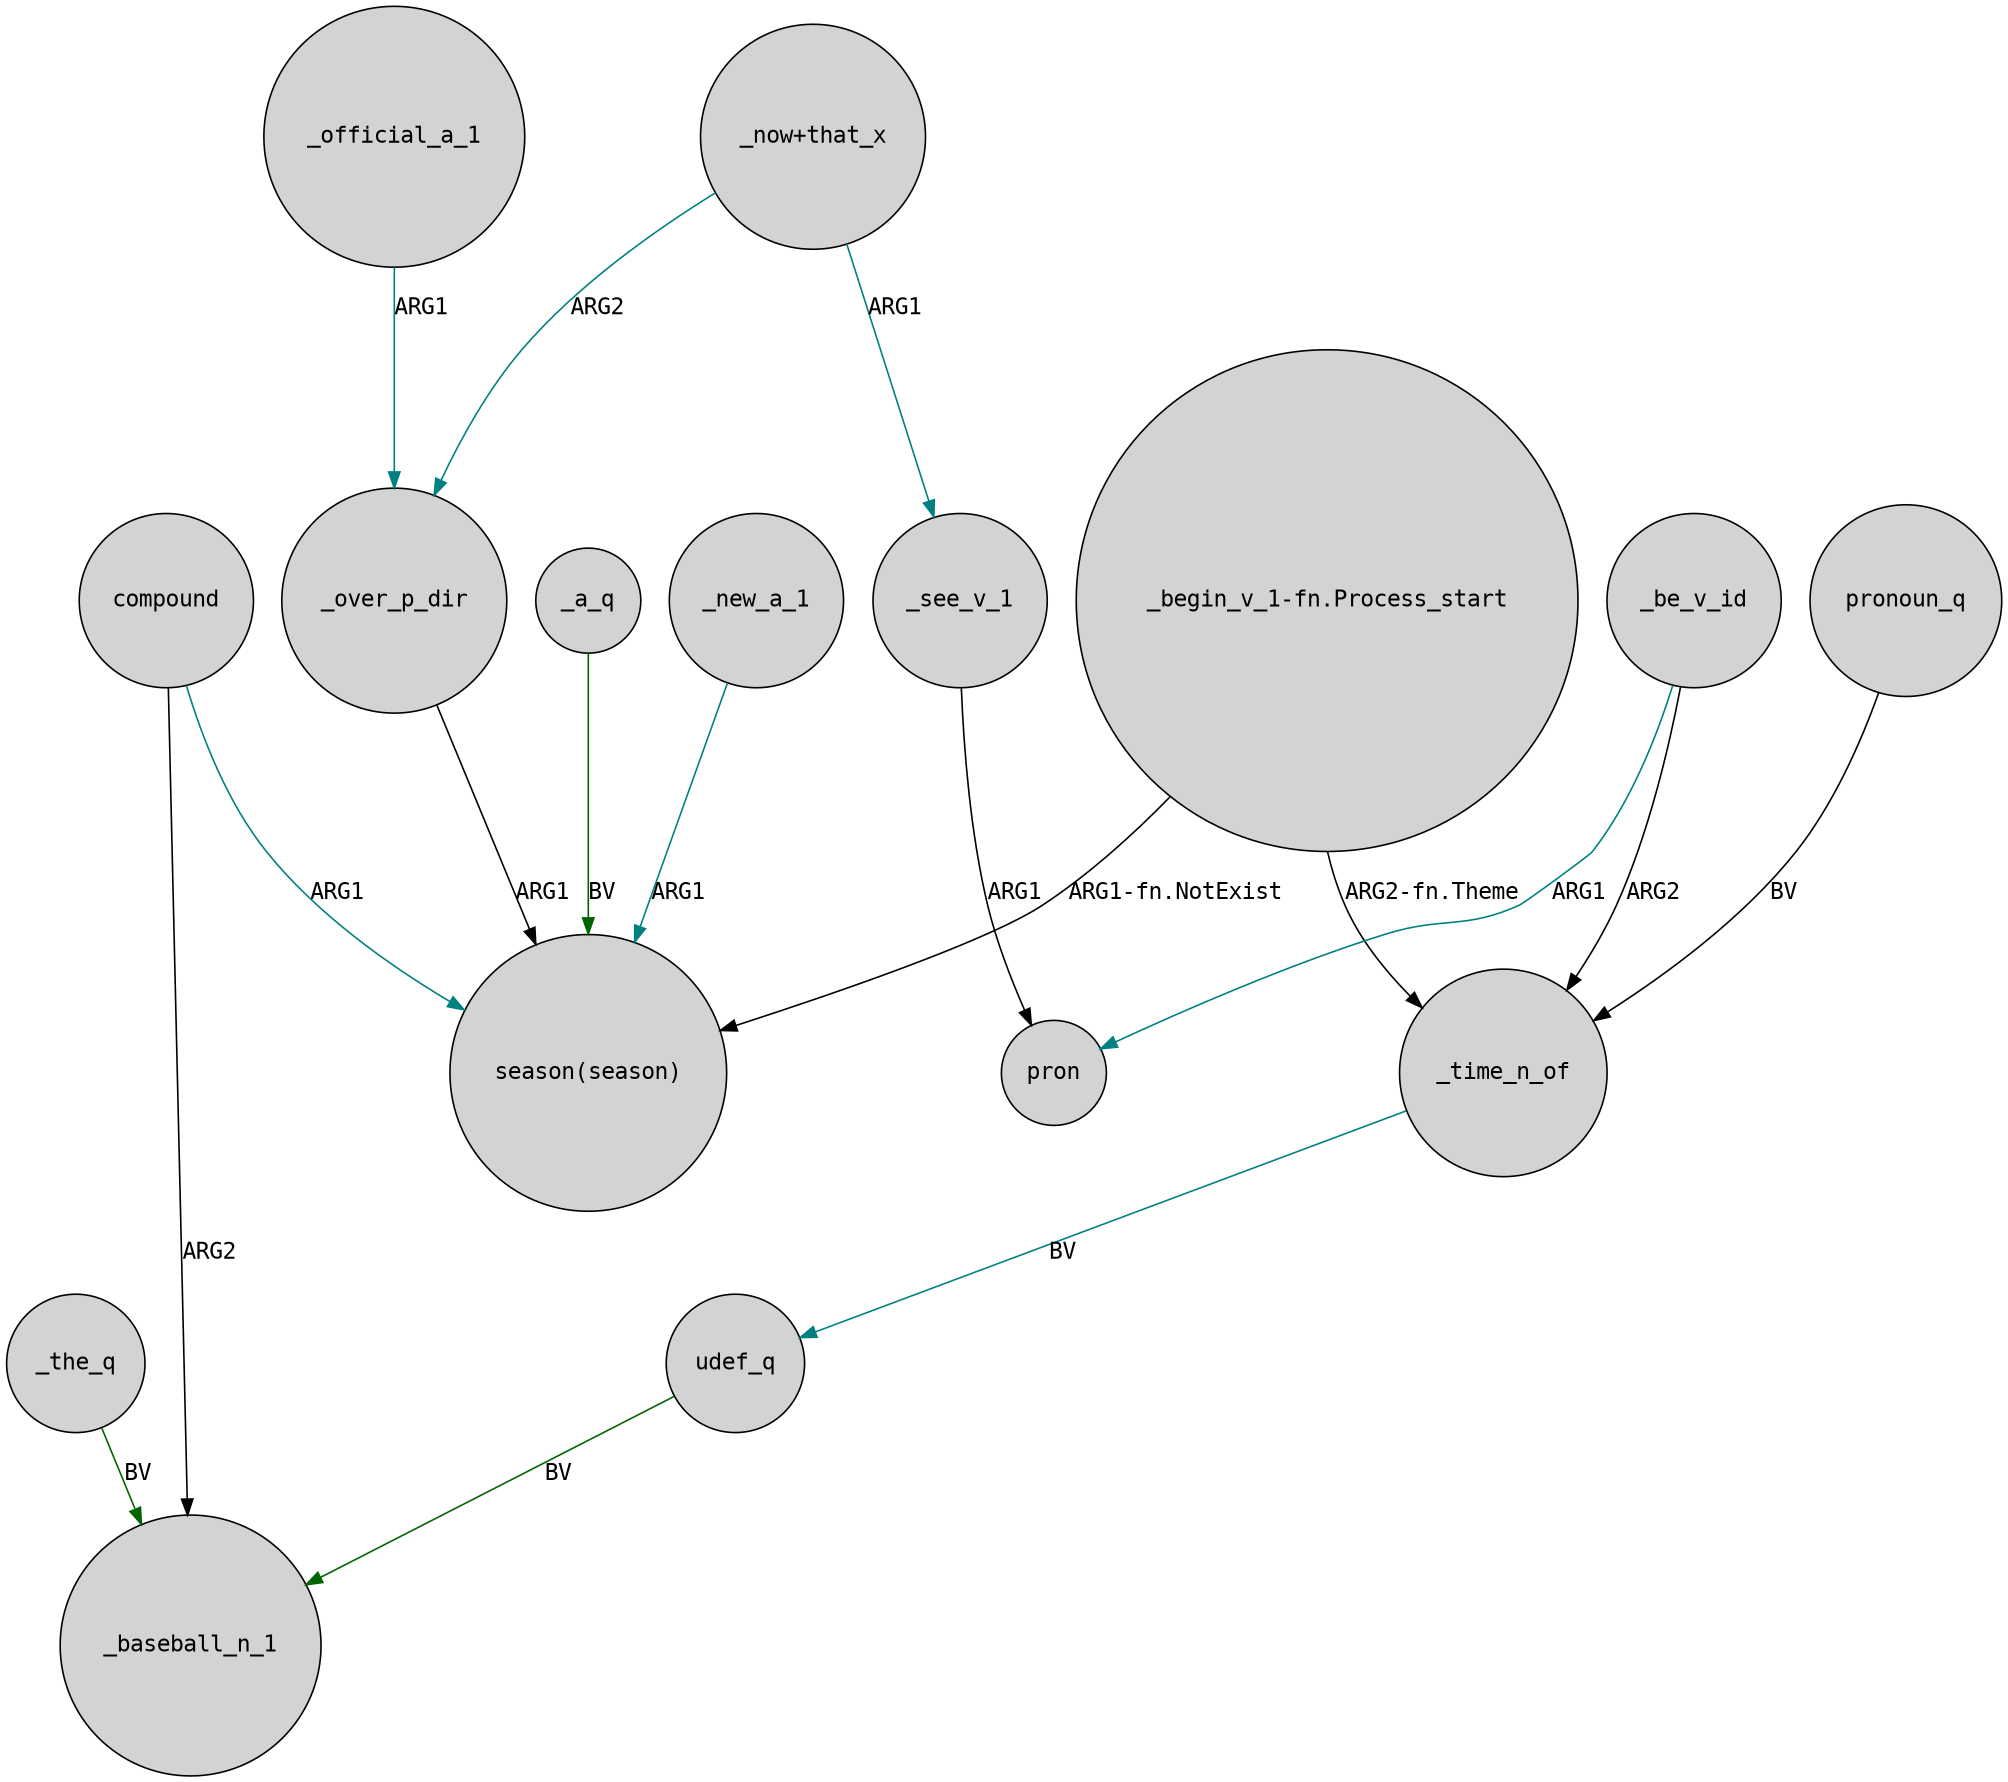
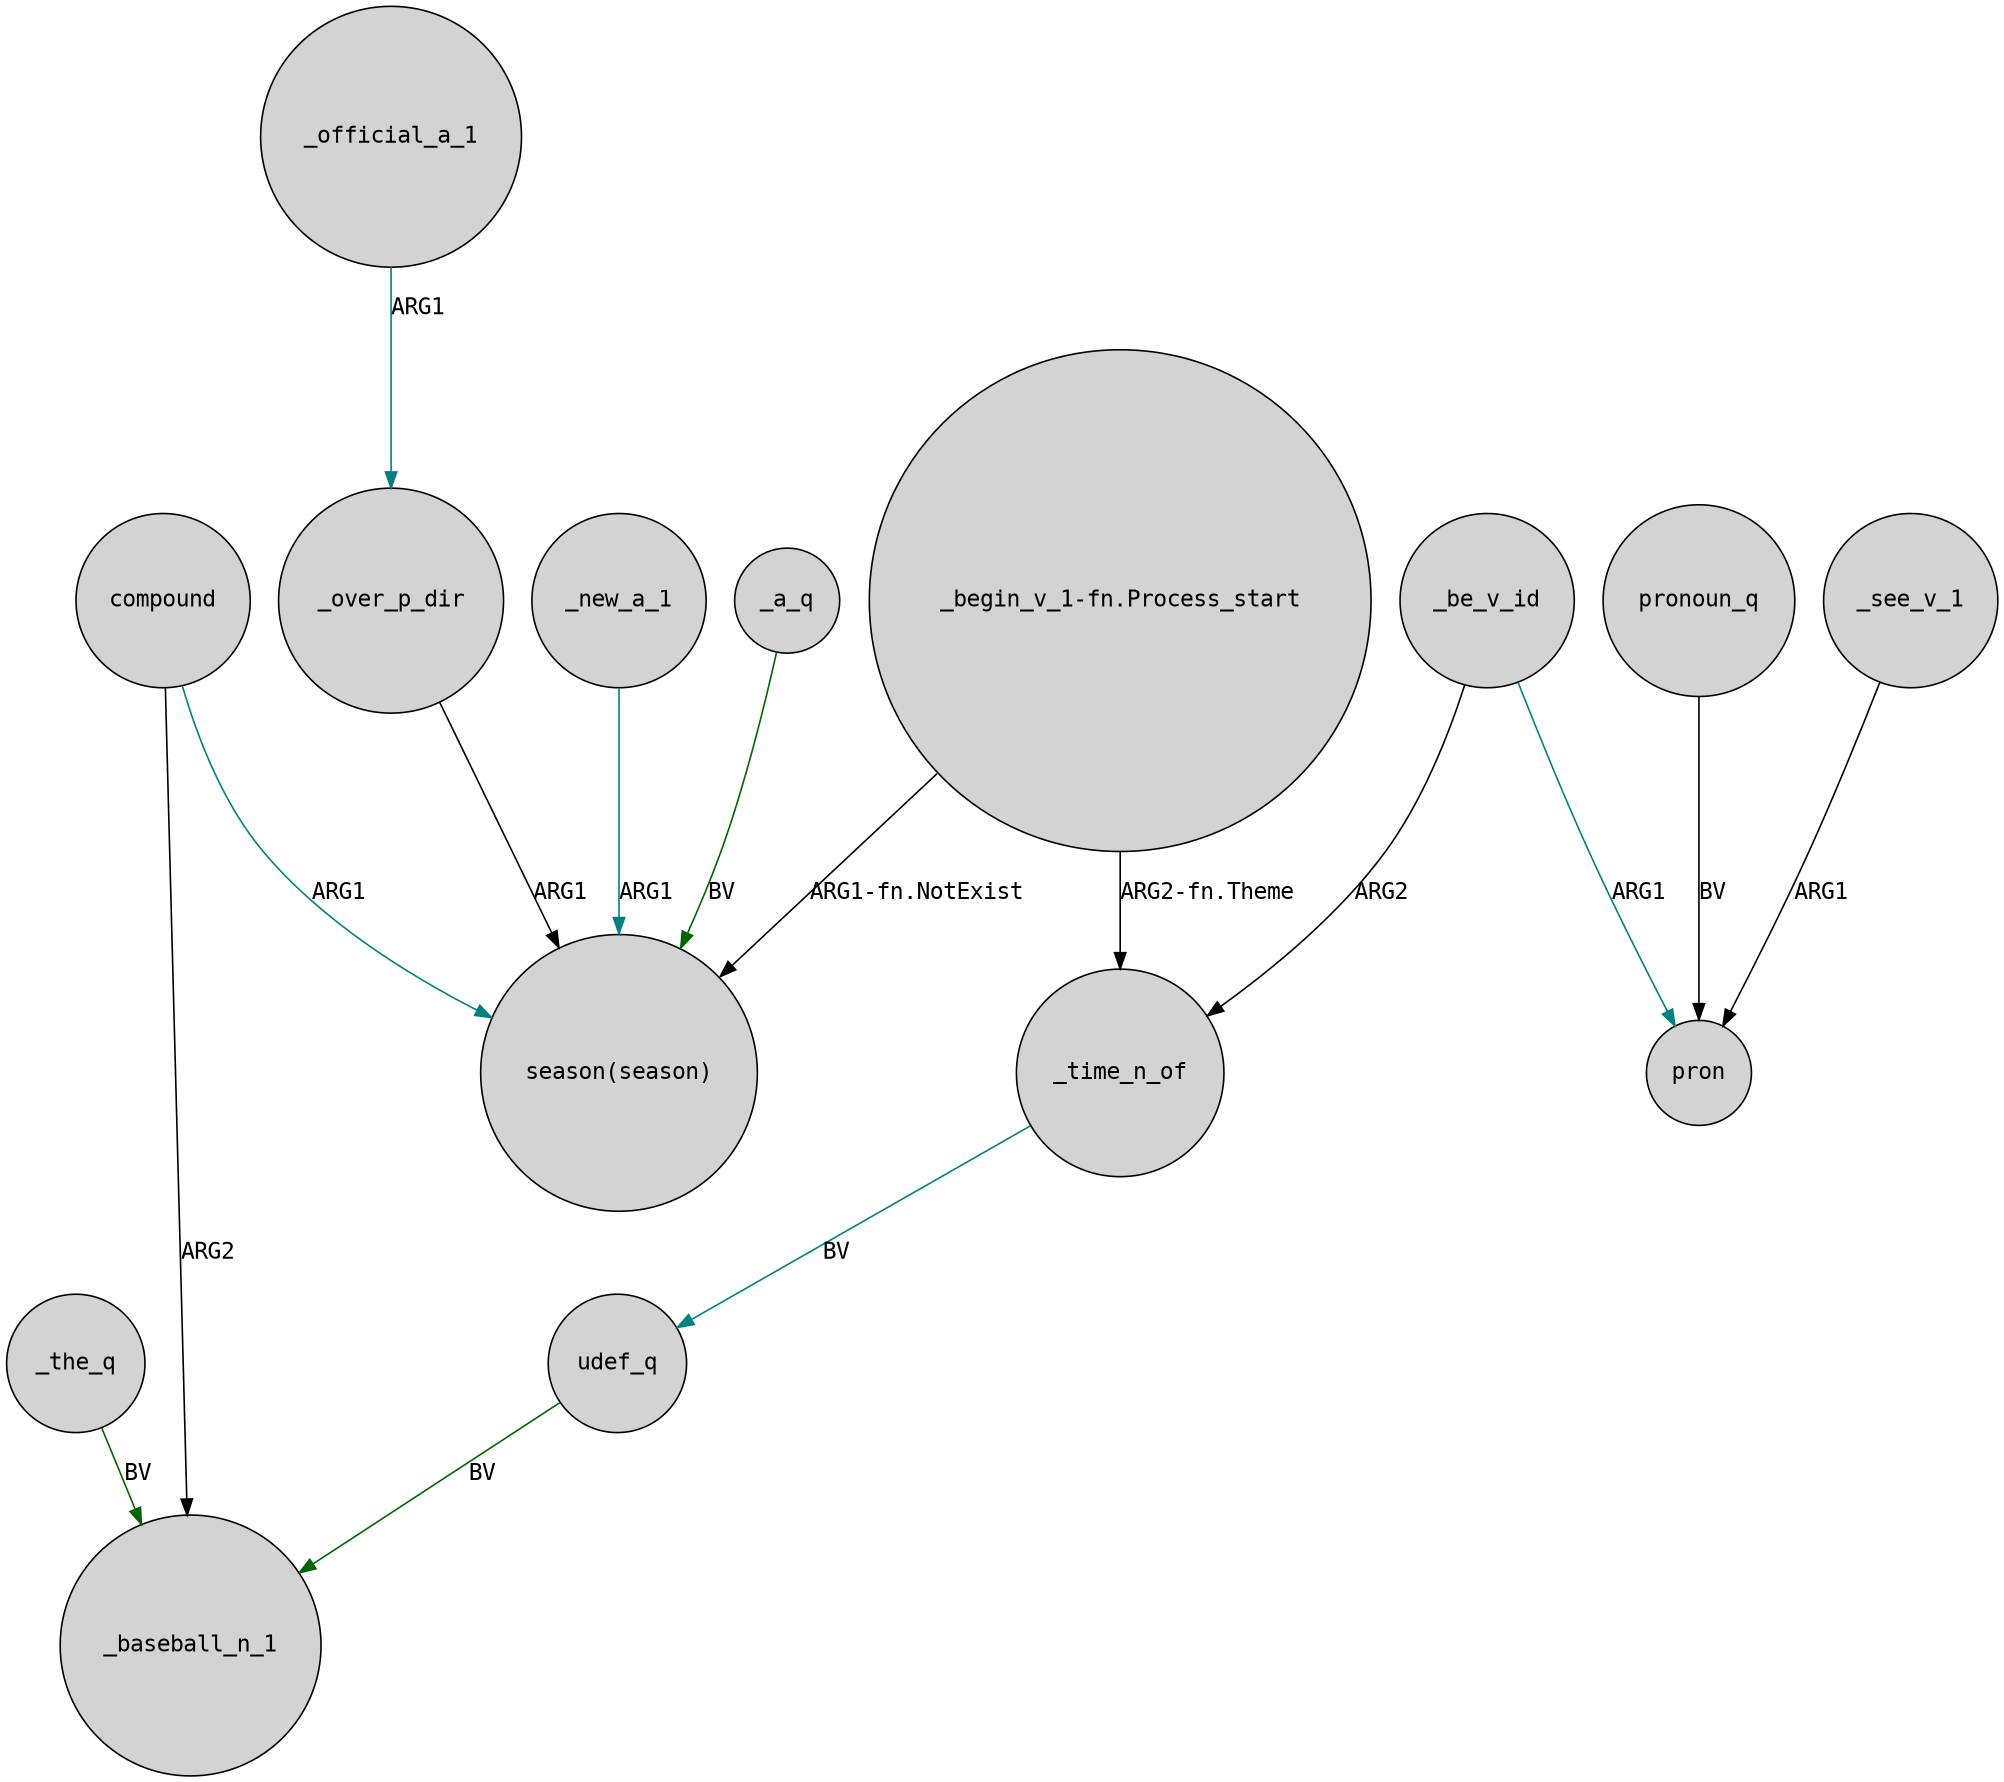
(813, 137) -> none
(1774, 877) -> (1699, 850)
